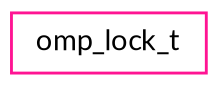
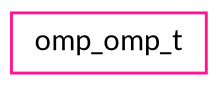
(109, 43) -> (109, 43)
